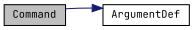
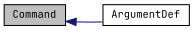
(79, 8) -> (89, 22)
